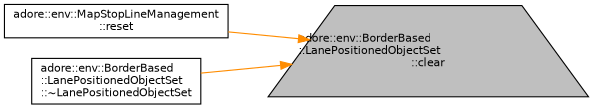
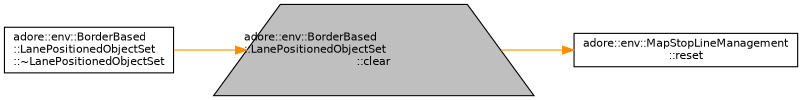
(263, 35) -> (532, 50)
